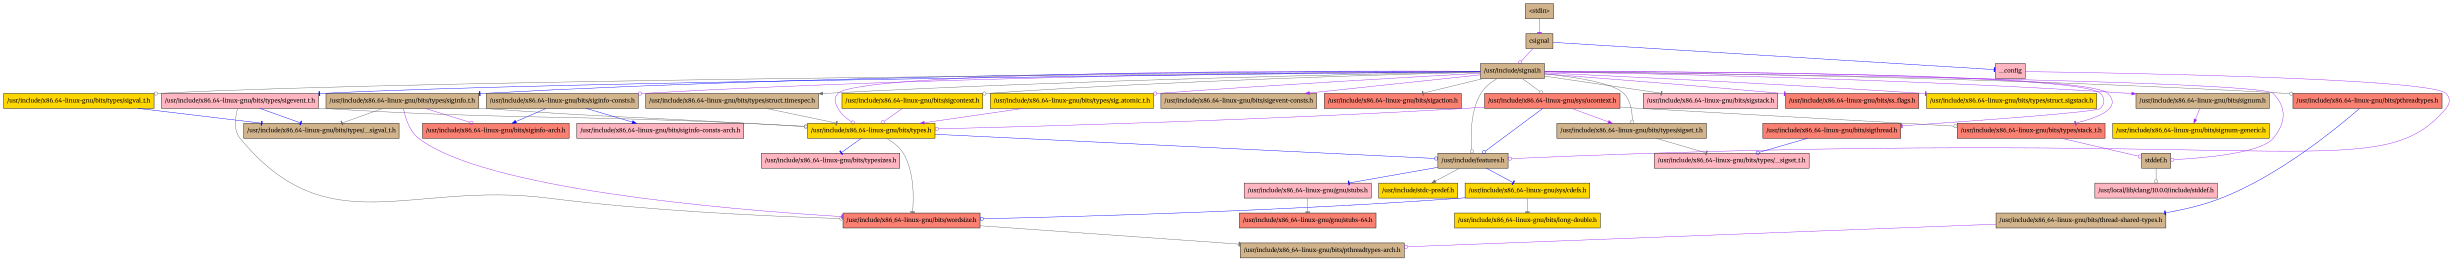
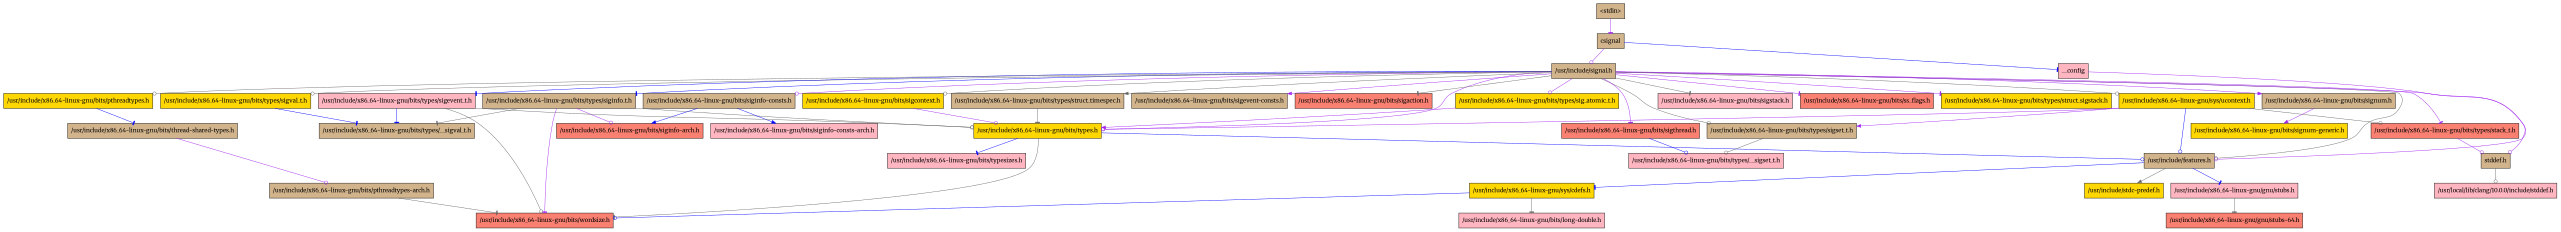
(1552, 101) -> (2187, 101)
(2367, 101) -> (78, 101)
(1681, 145) -> (1746, 145)
(1527, 221) -> (1532, 221)
(1109, 235) -> (447, 205)
